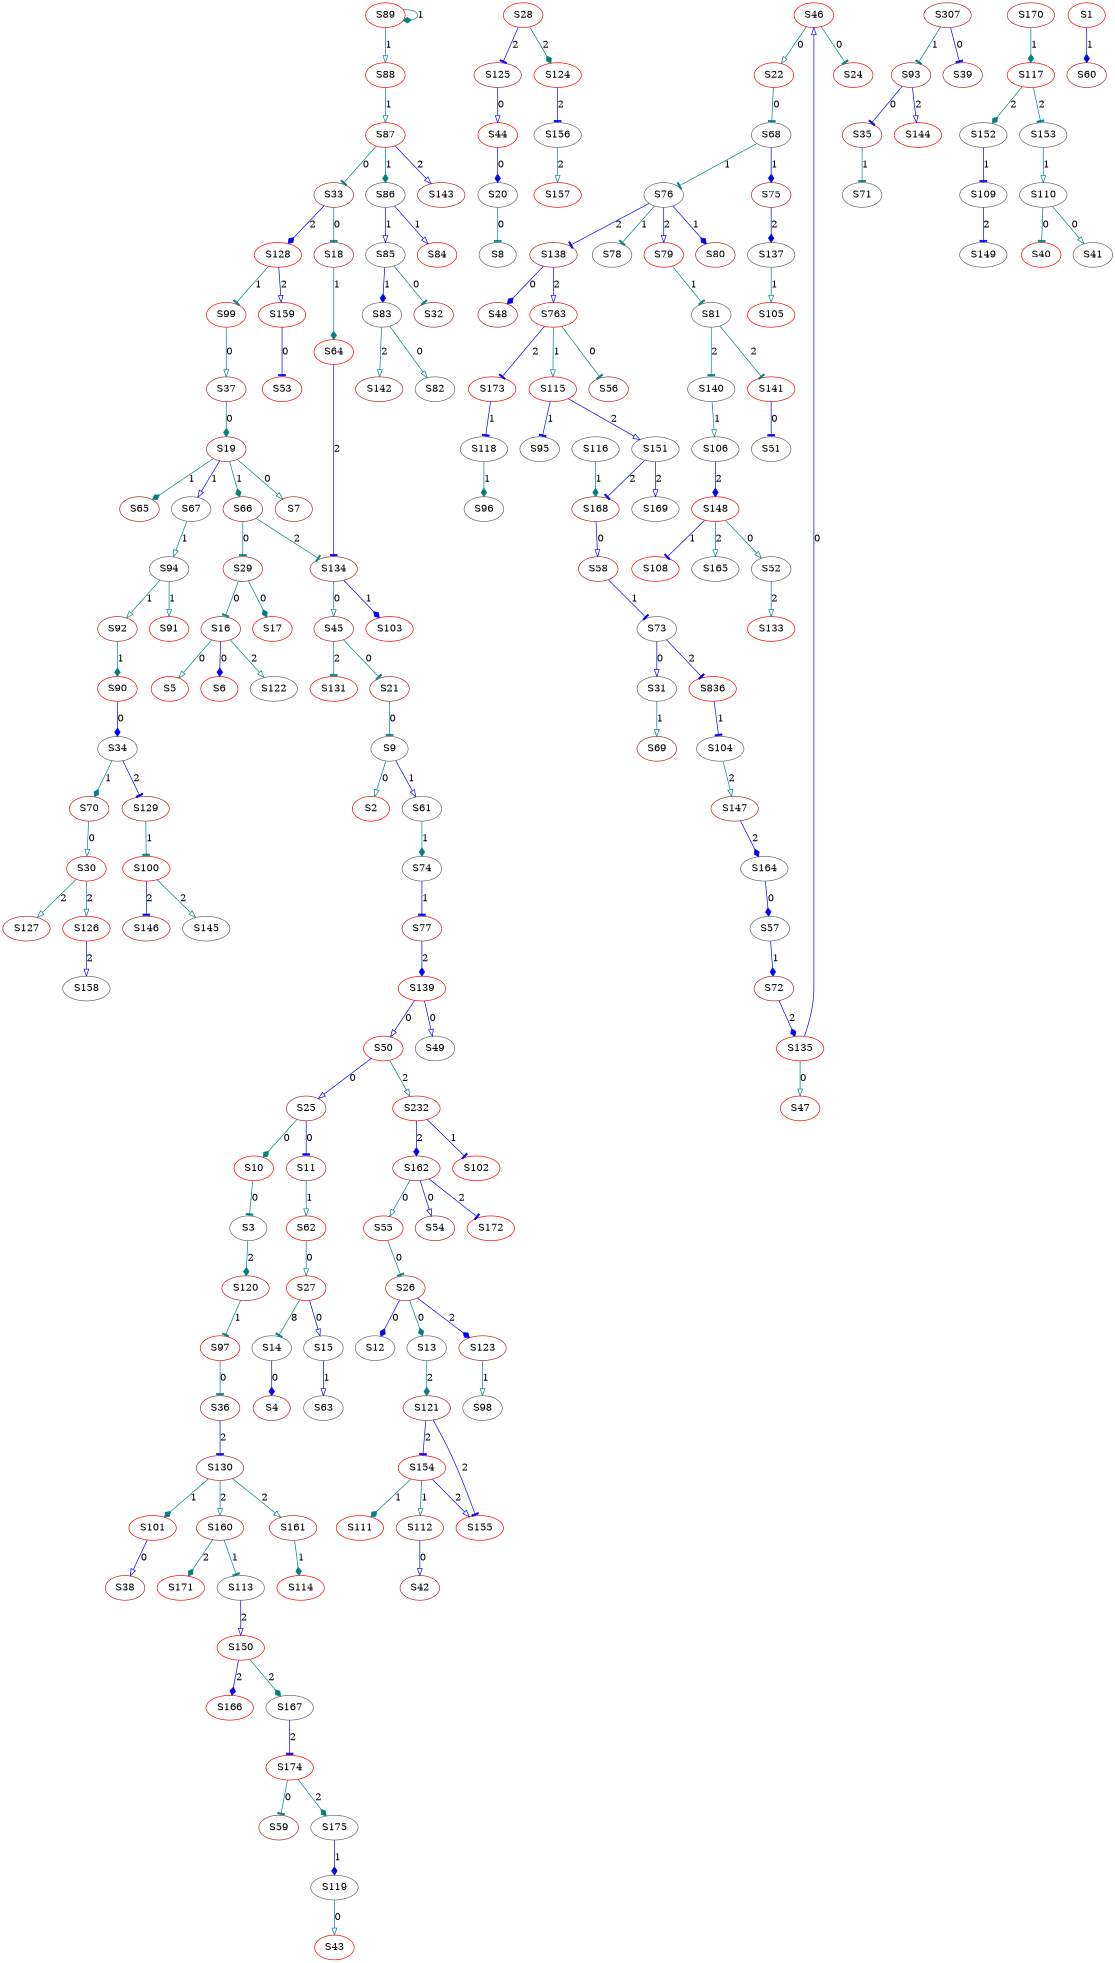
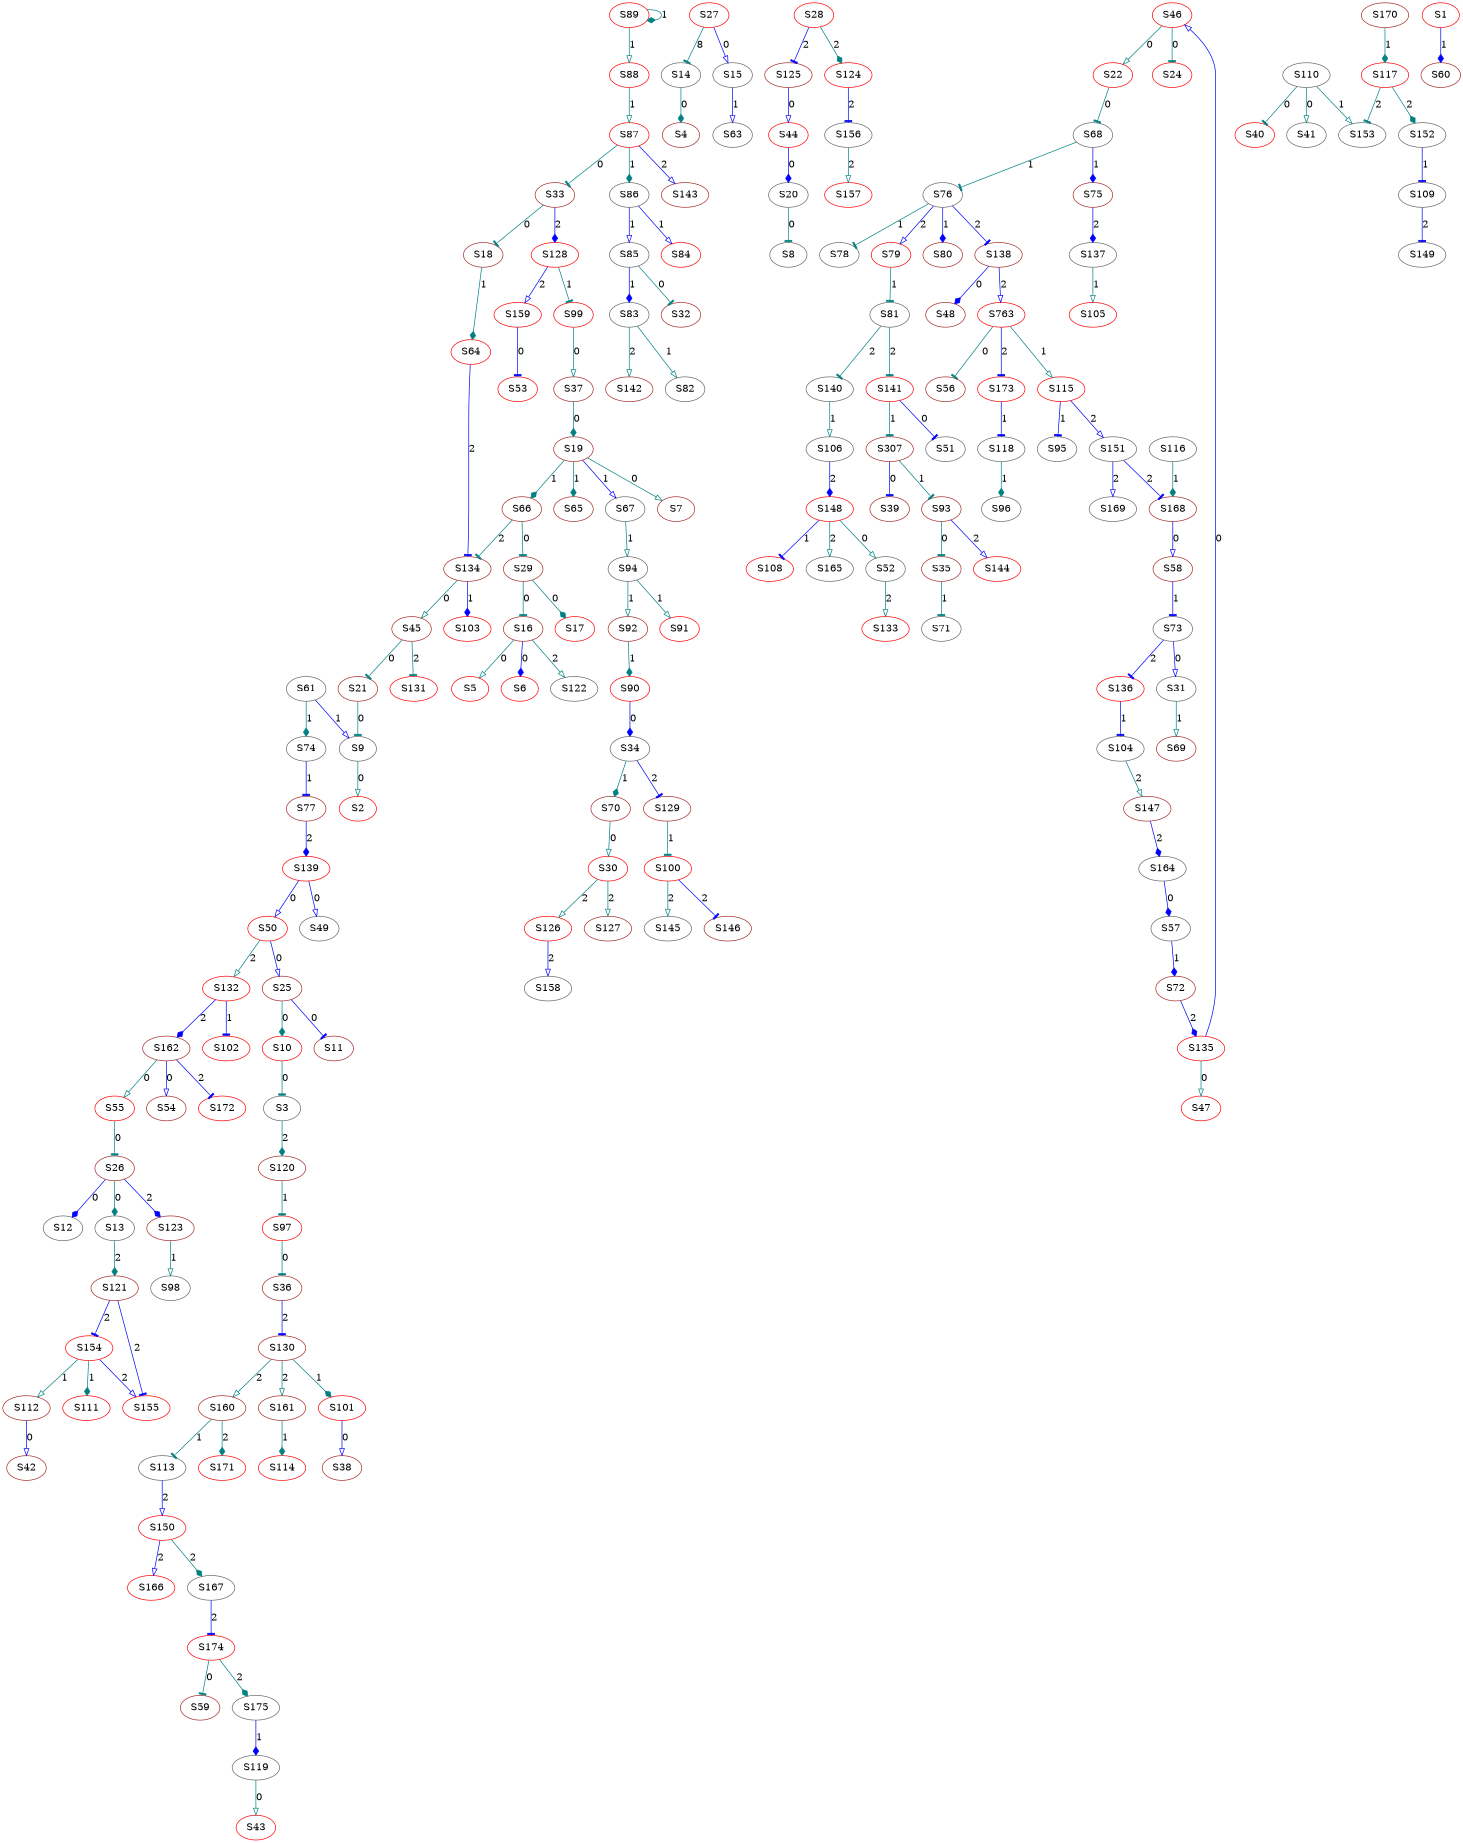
(888, 104) -> (941, 537)
(1043, 162) -> (1332, 103)
(420, 352) -> (669, 352)
none -> (890, 417)
(713, 689) -> (1120, 689)
(404, 776) -> (330, 716)
(416, 1108) -> (226, 989)
(306, 1228) -> none
(272, 1374) -> (681, 101)
(236, 1674) -> (157, 1554)
